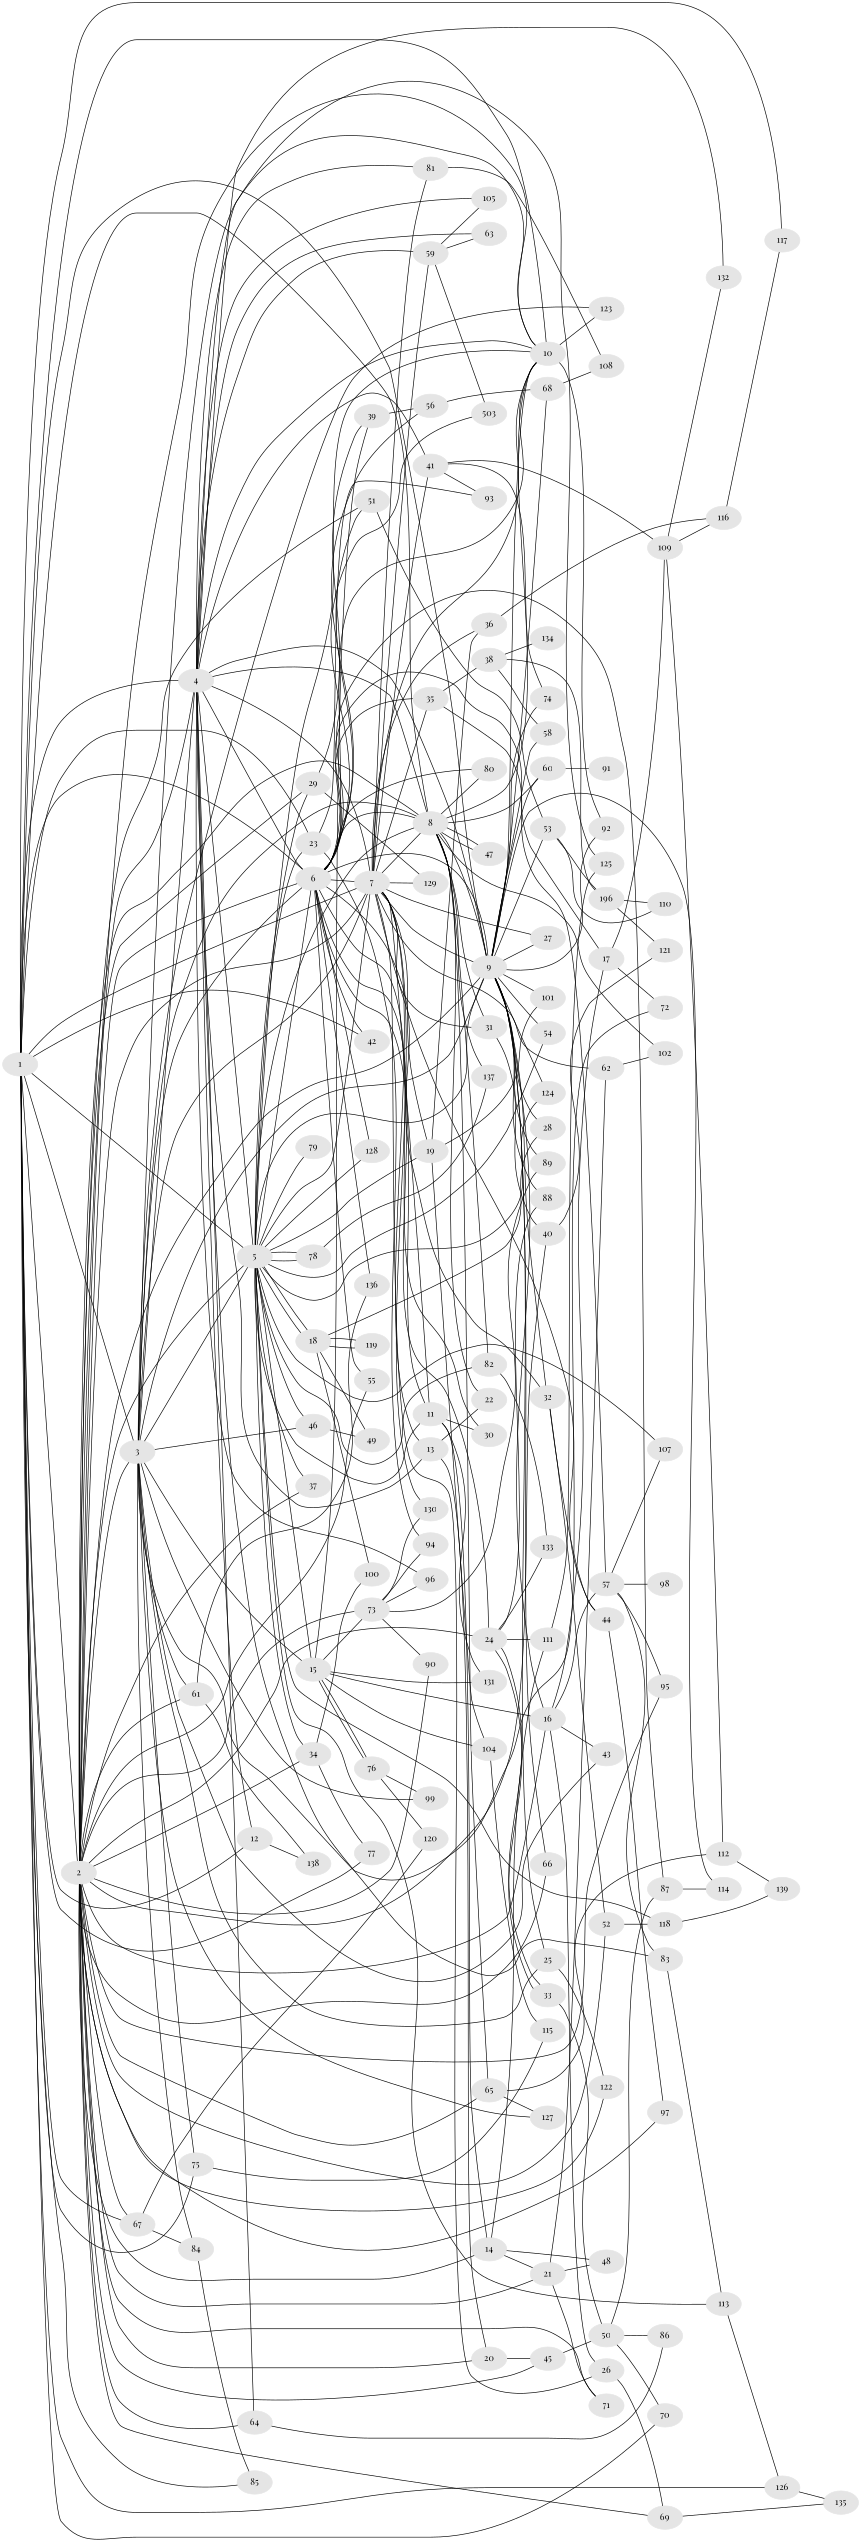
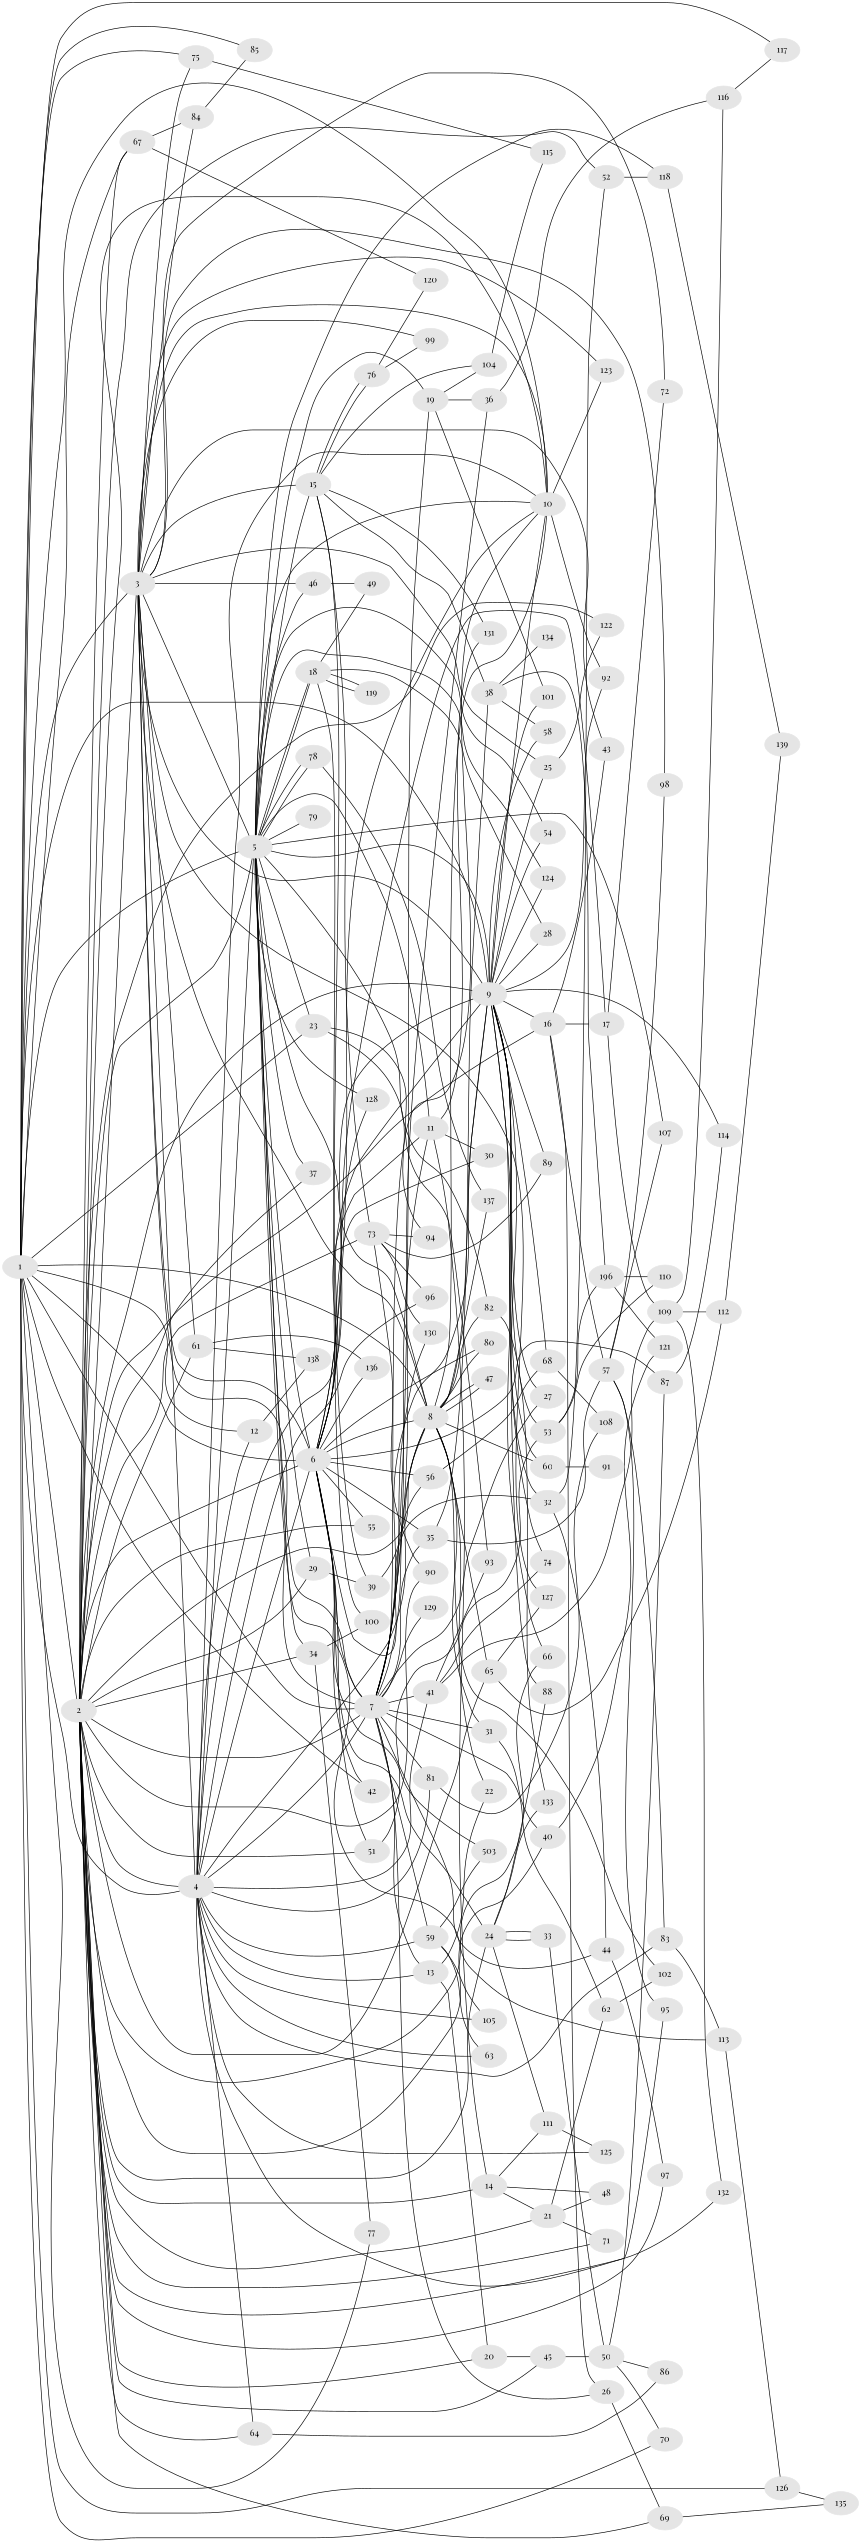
none -> (477, 257)
(367, 829) -> none
(430, 1696) -> (422, 576)
